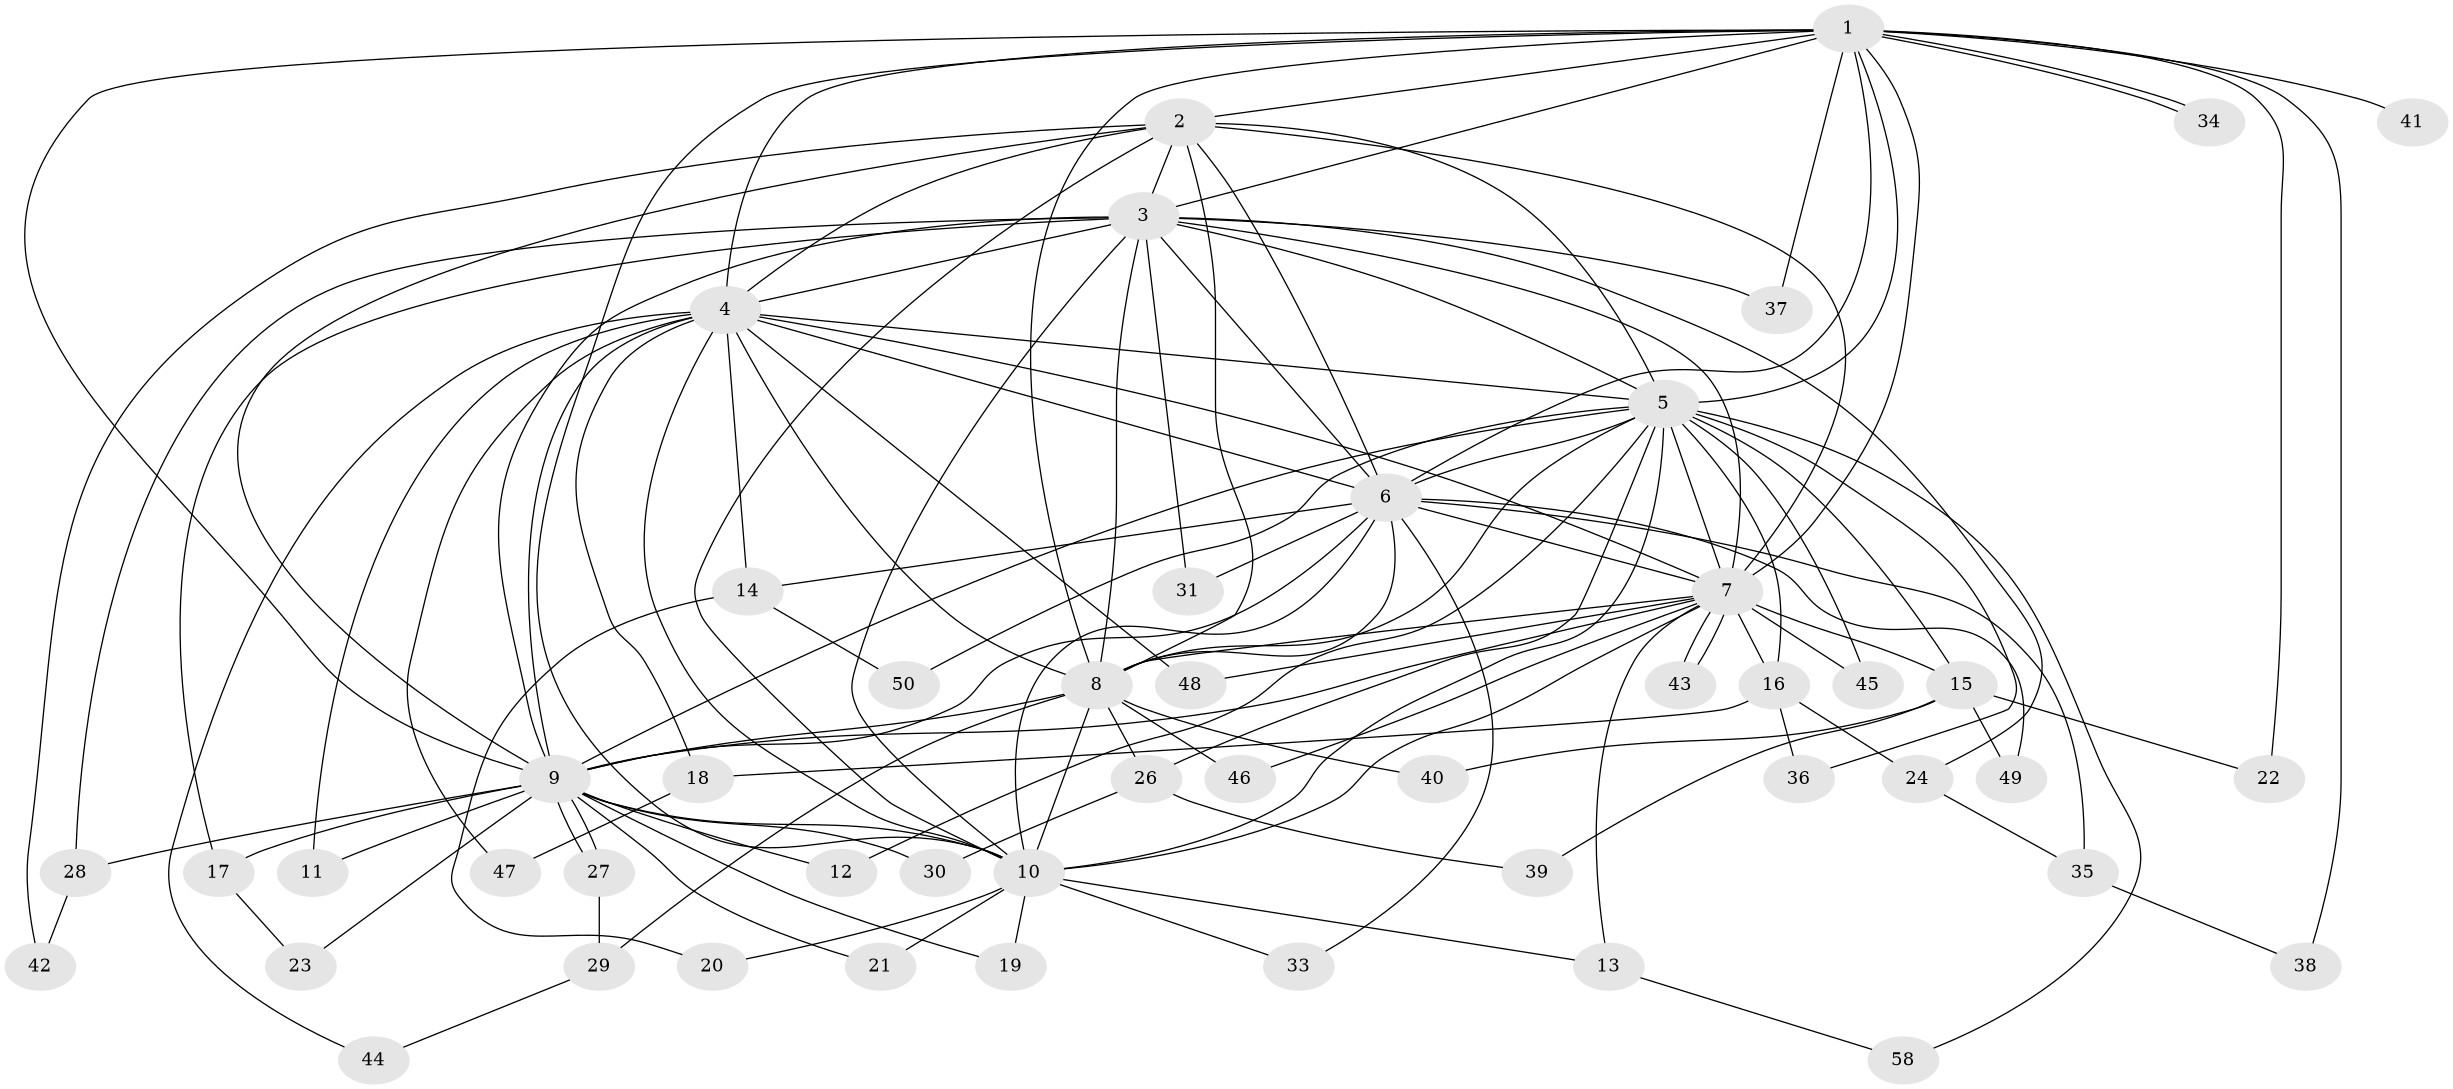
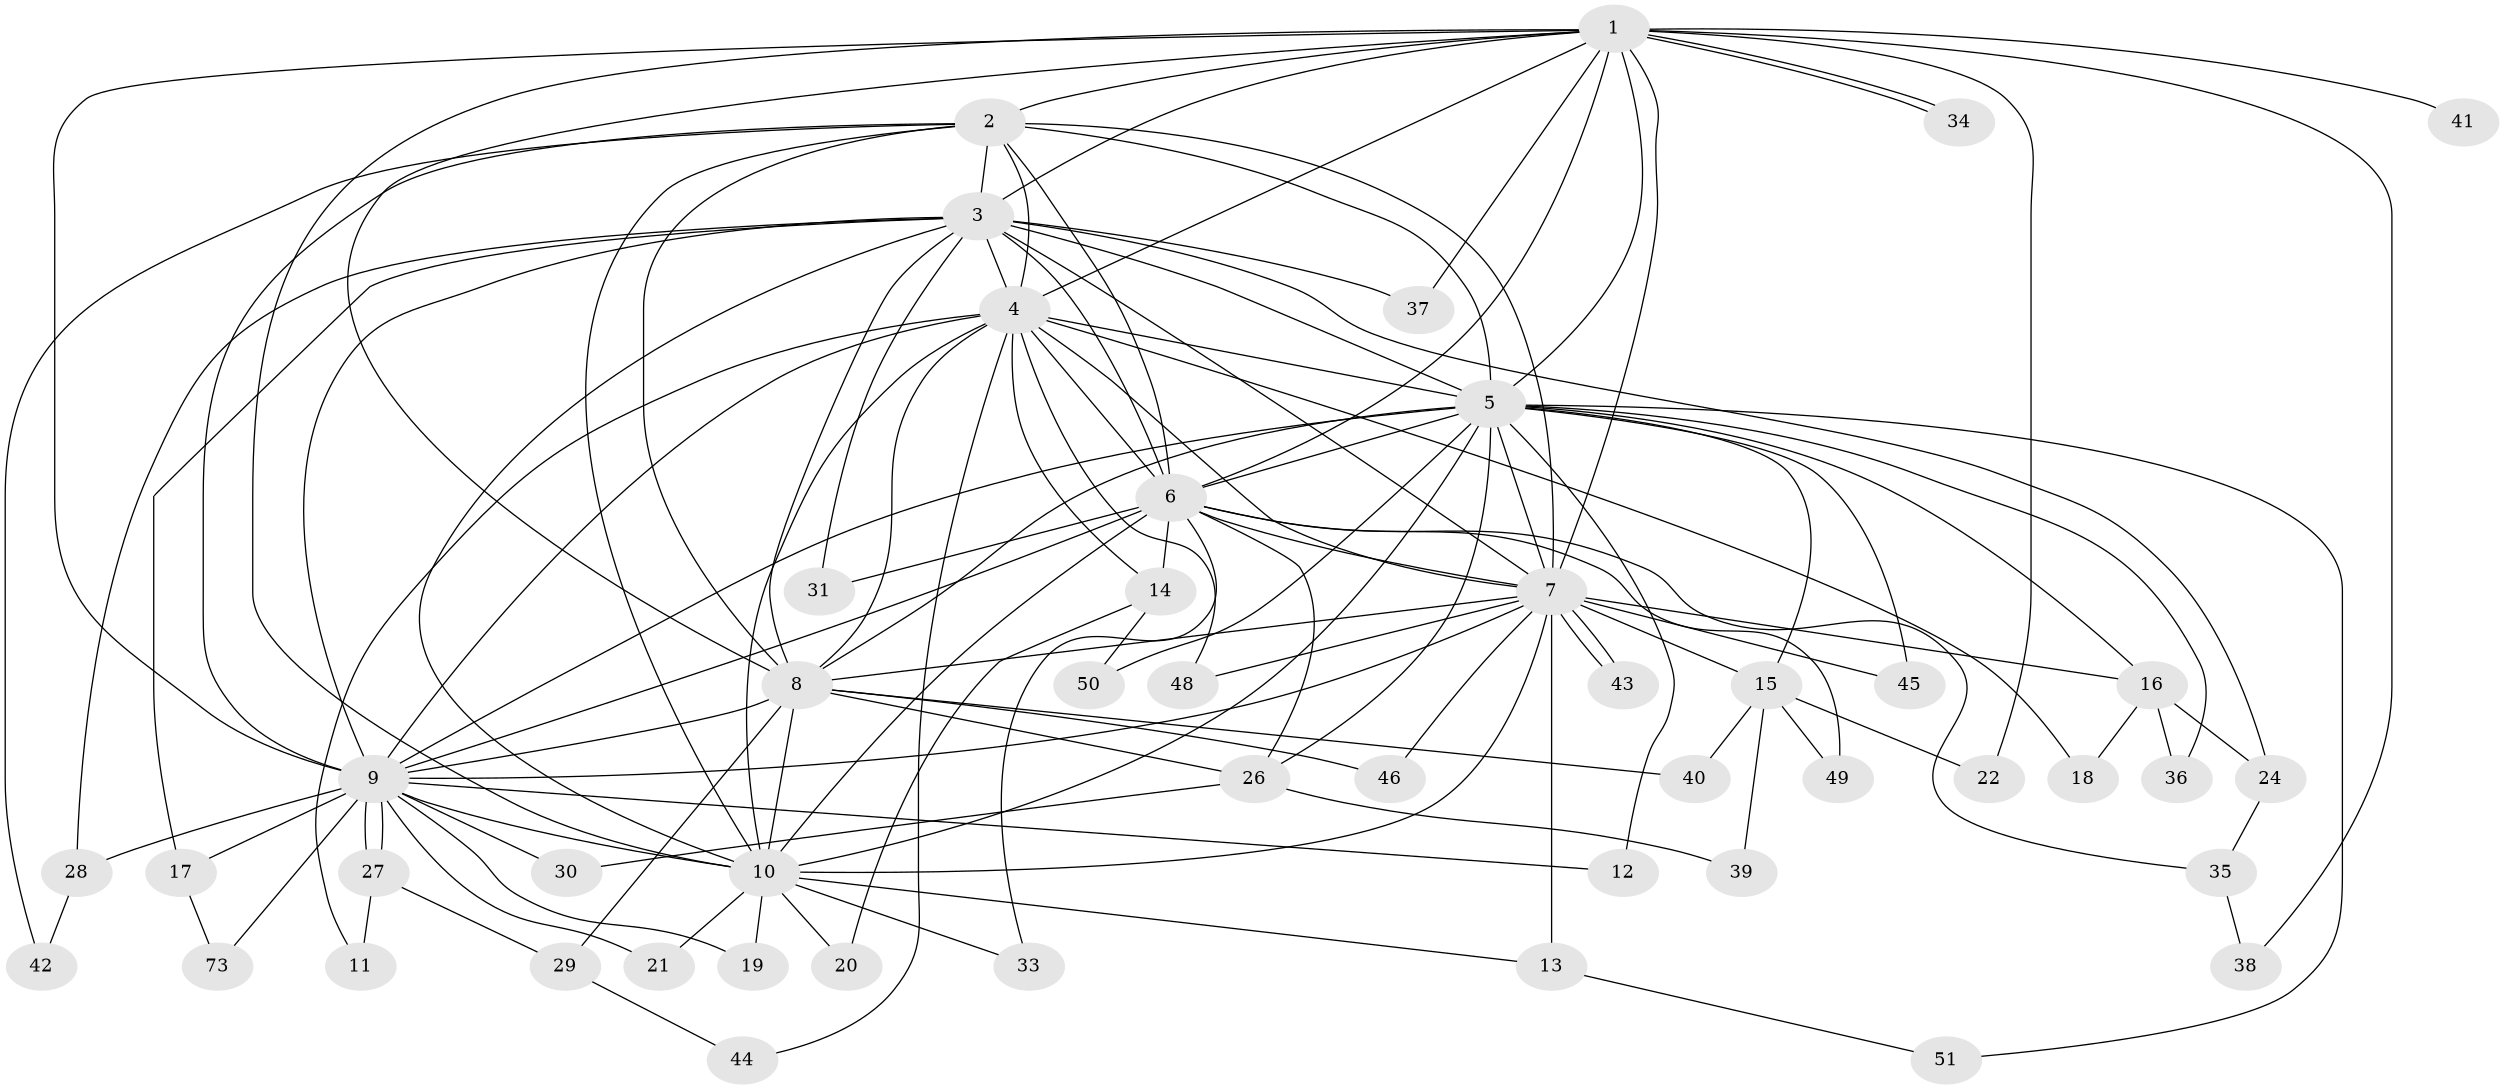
(1295, 656) -> (1313, 608)
(433, 824) -> (367, 920)
(505, 873) -> none
(301, 967) -> (218, 967)
(1903, 1060) -> (1946, 1060)
